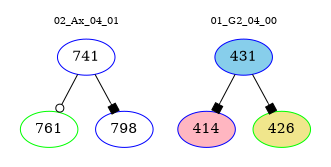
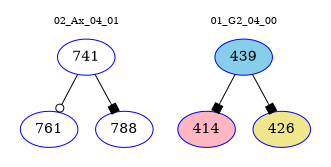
(244, 57) -> (244, 57)
(49, 129) -> (49, 129)
(124, 129) -> (124, 129)
(282, 129) -> (282, 129)
